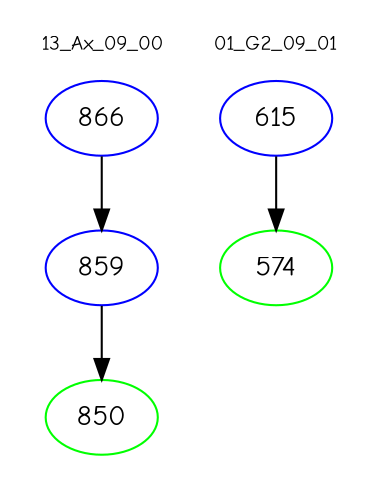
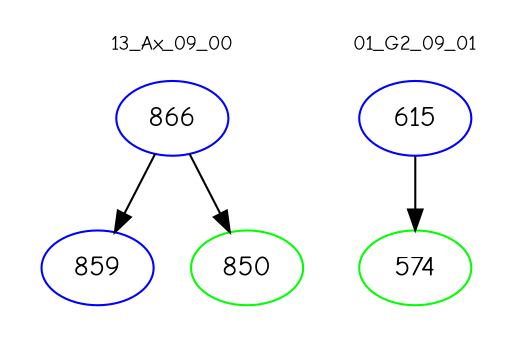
(102, 332) -> (205, 184)
